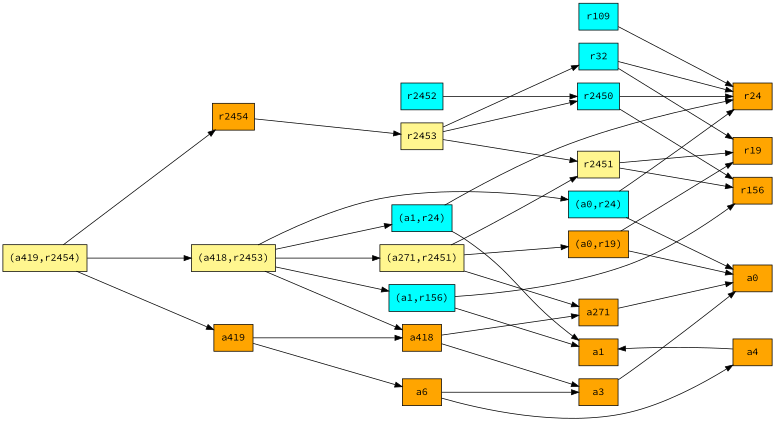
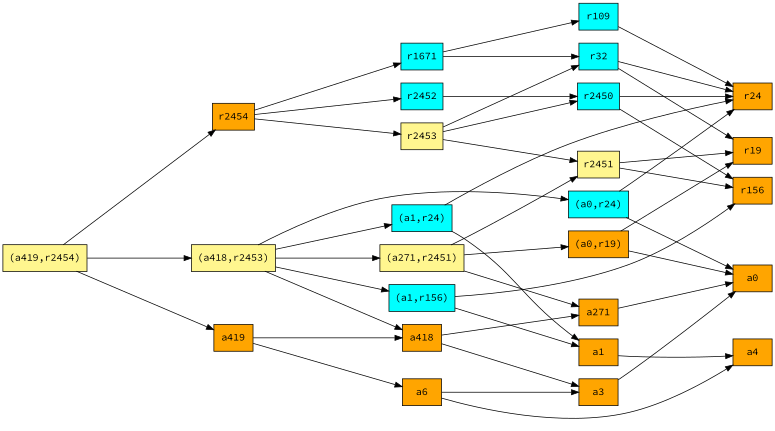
none -> (422, 57)
none -> (324, 107)
(679, 347) -> (672, 357)
